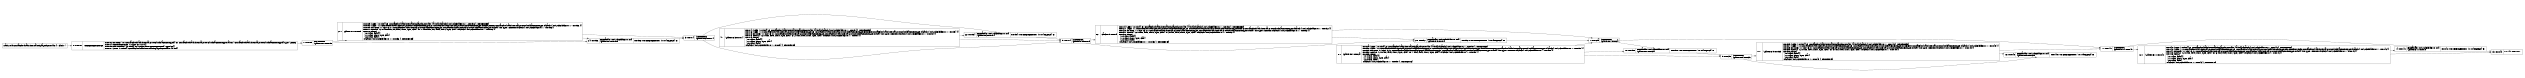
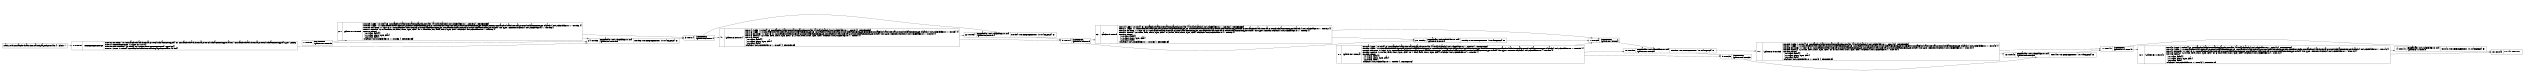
(1859, 39) -> (2088, 51)
(299, 43) -> (442, 46)
(880, 54) -> (716, 38)
(1753, 56) -> (1735, 51)
